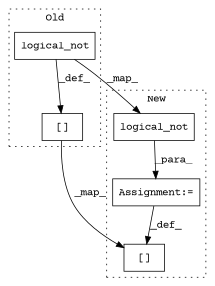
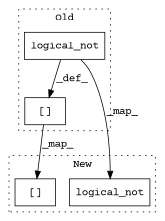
(156, 192) -> none
